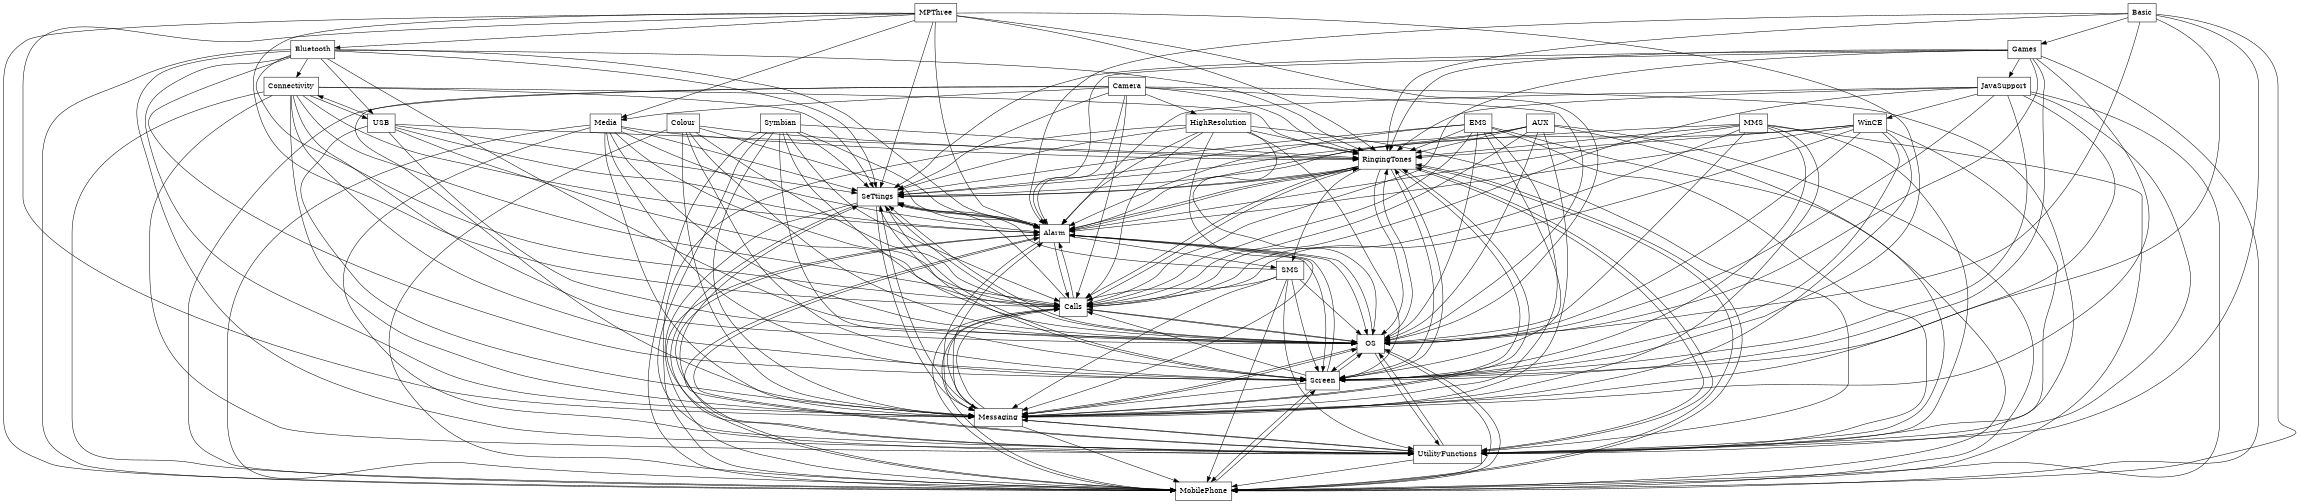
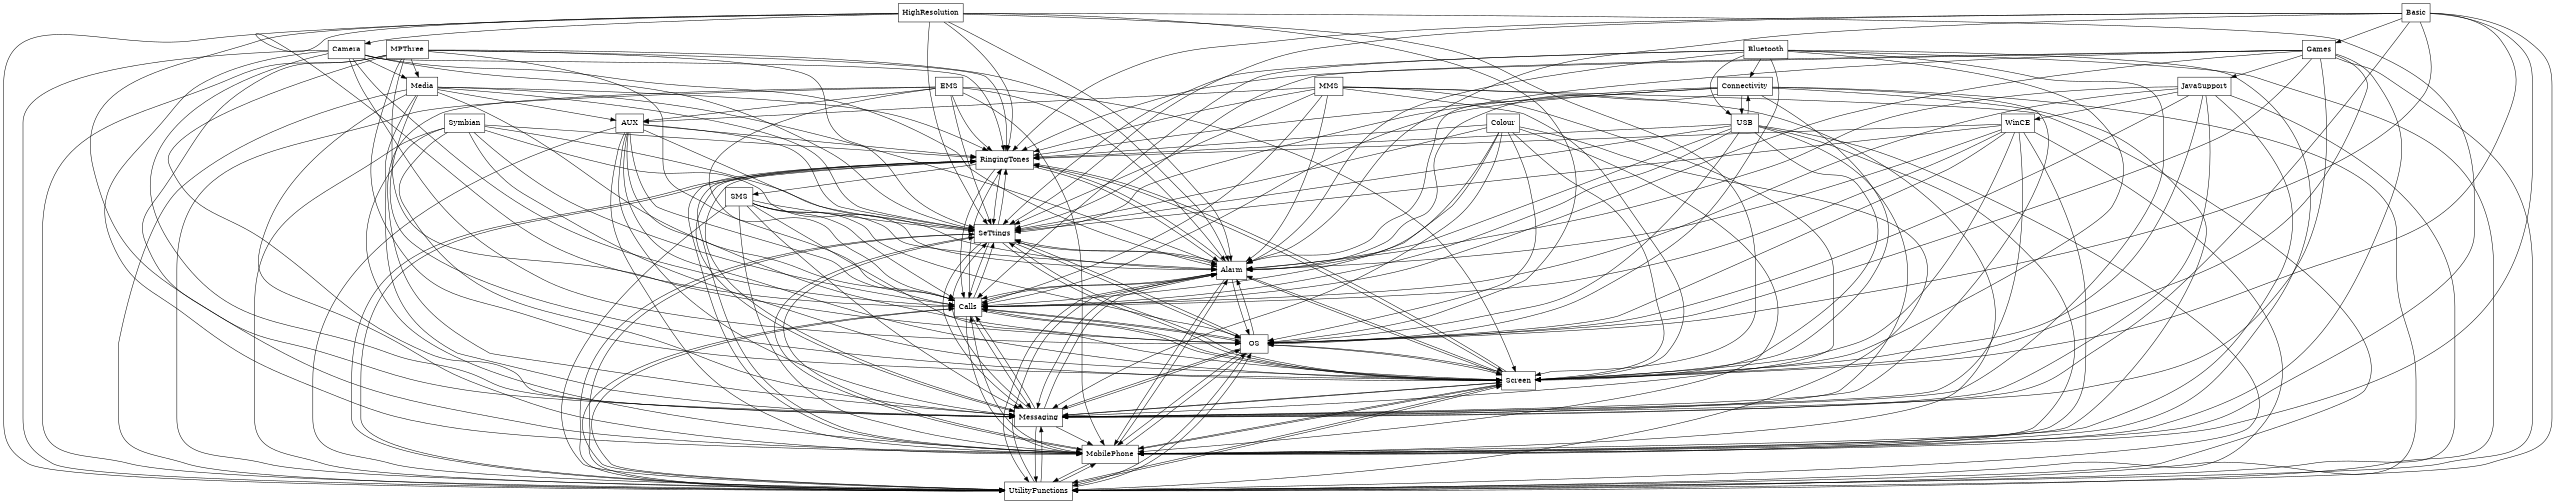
none -> (1539, 28)
(627, 31) -> (206, 472)
(854, 59) -> none
(1714, 95) -> none
(1166, 102) -> (634, 23)
none -> (1254, 182)
(1454, 245) -> (785, 105)
(1160, 250) -> (1001, 255)
(1394, 251) -> none
(1406, 259) -> none
none -> (979, 268)
(1593, 286) -> (998, 104)
none -> (1812, 320)
(930, 321) -> (529, 105)
(1046, 324) -> none
(784, 331) -> none
none -> (1009, 344)
none -> (1237, 359)
none -> (830, 380)
none -> (1782, 392)
none -> (2002, 393)
none -> (1280, 399)
none -> (2044, 417)
none -> (2062, 419)
none -> (1290, 434)
none -> (1285, 437)
none -> (602, 446)
none -> (600, 461)
none -> (1972, 461)
none -> (2433, 464)
none -> (1074, 471)
